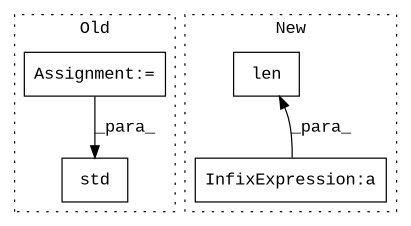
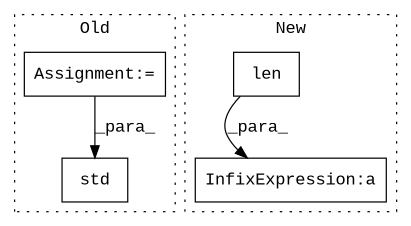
(291, 132) -> (225, 123)
